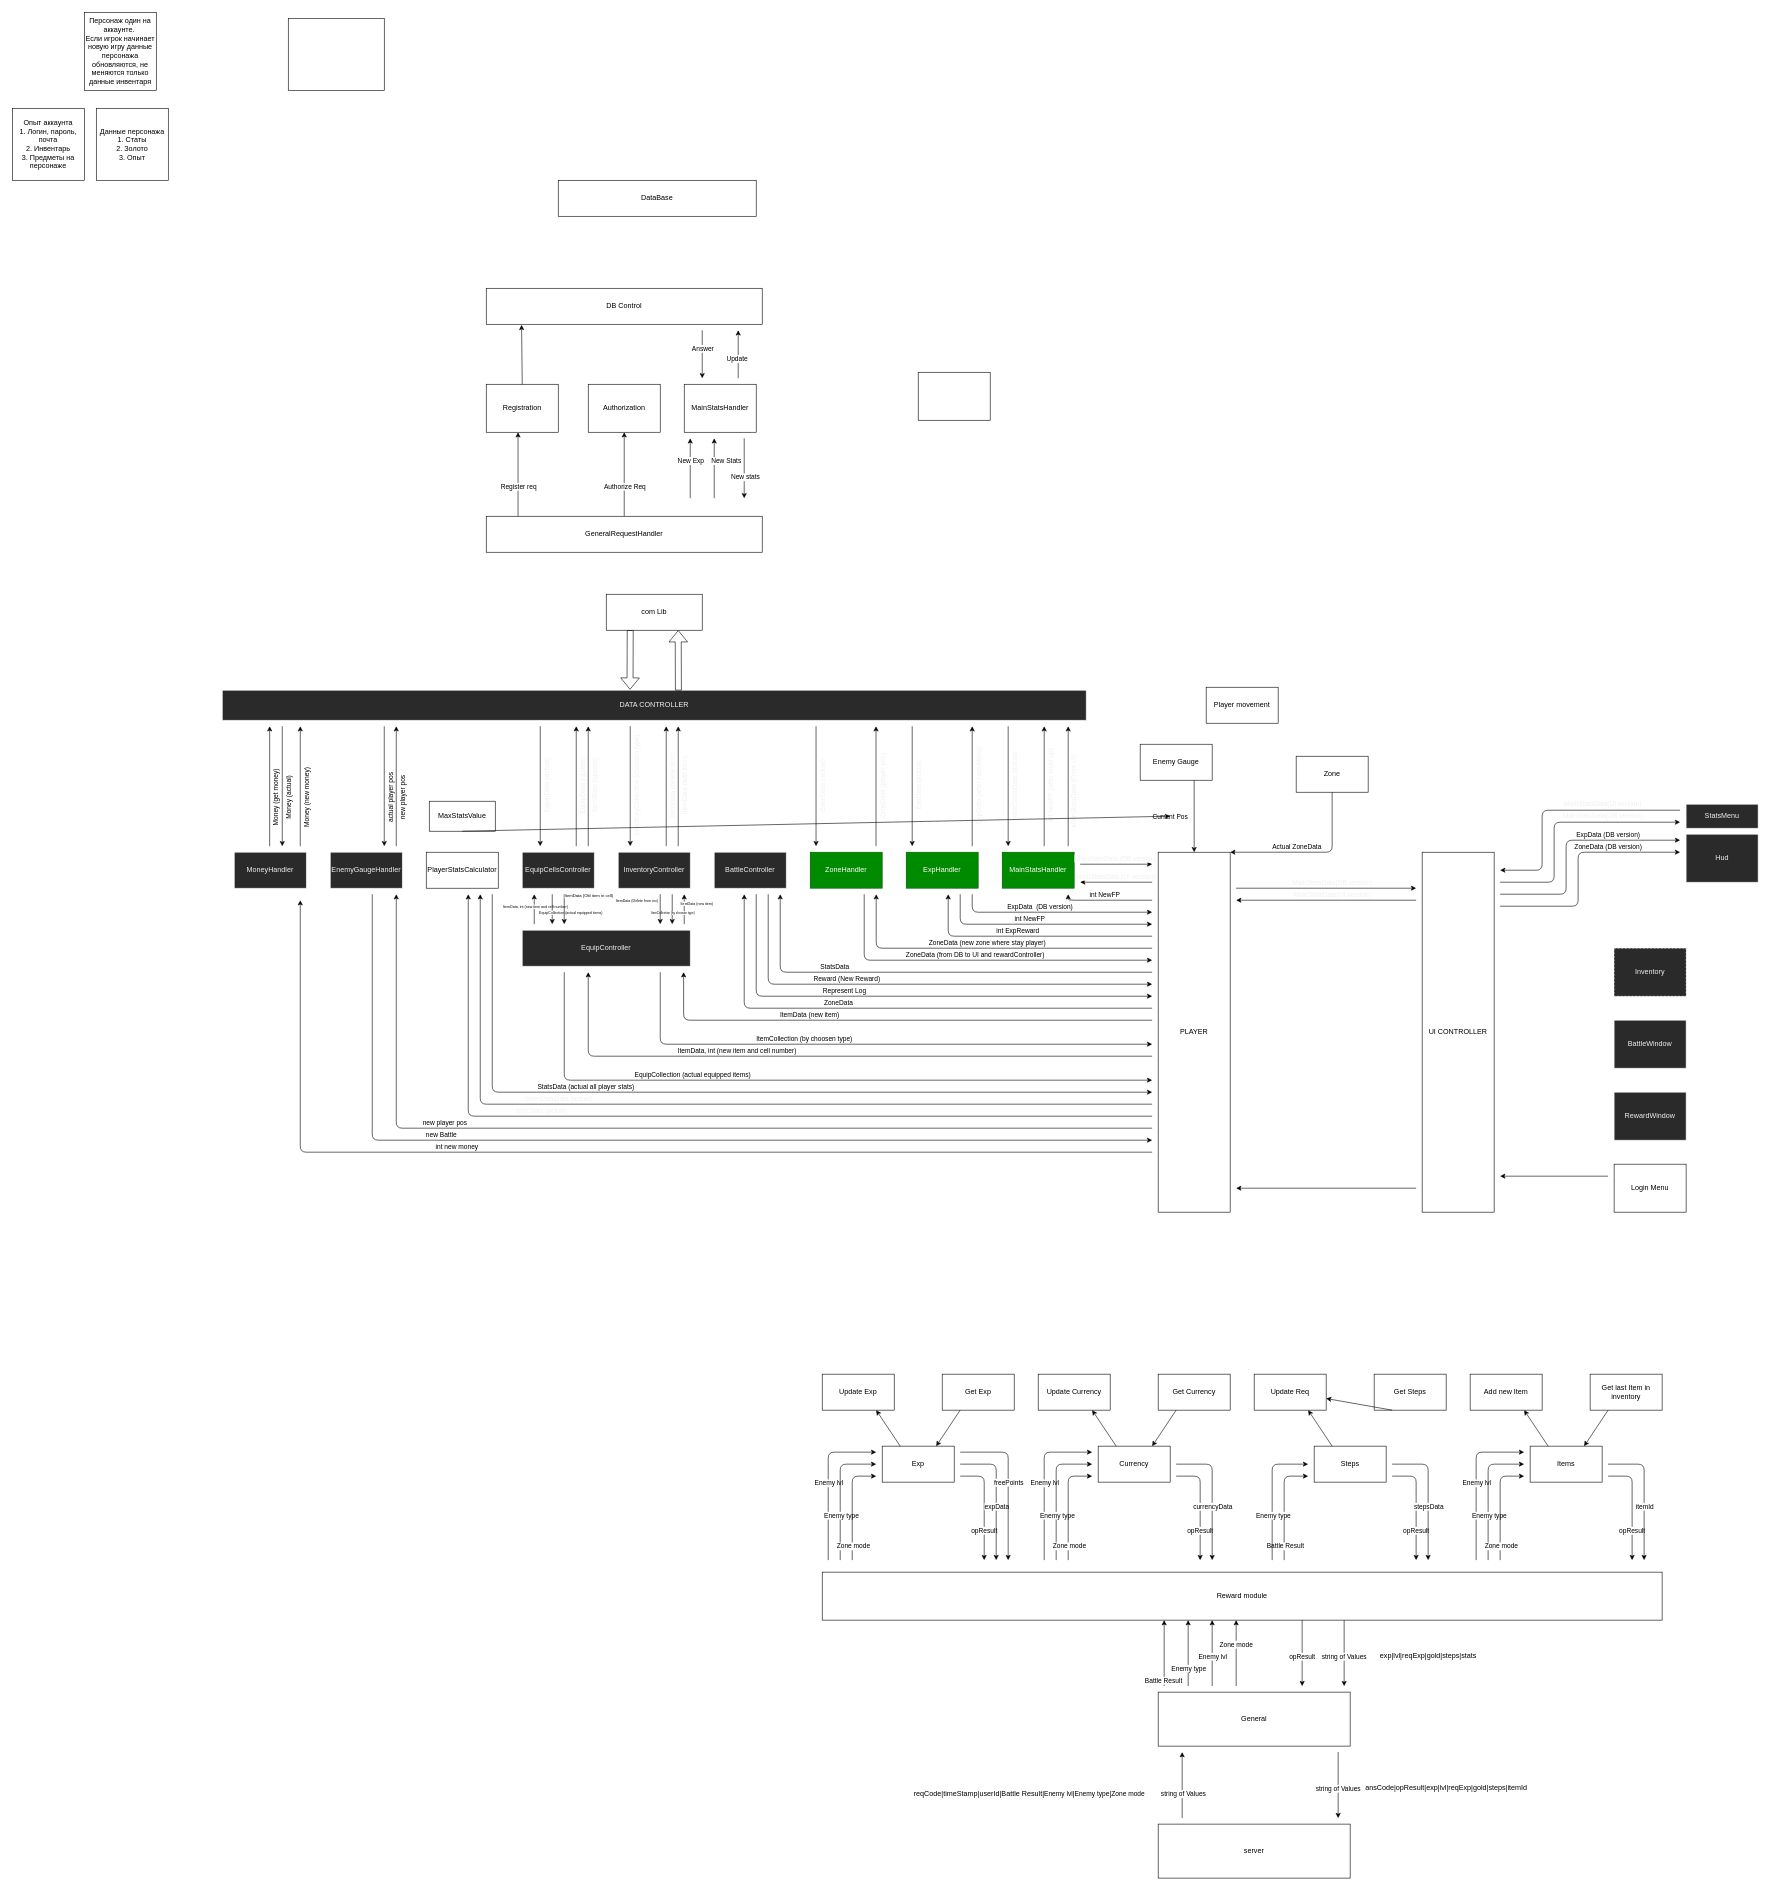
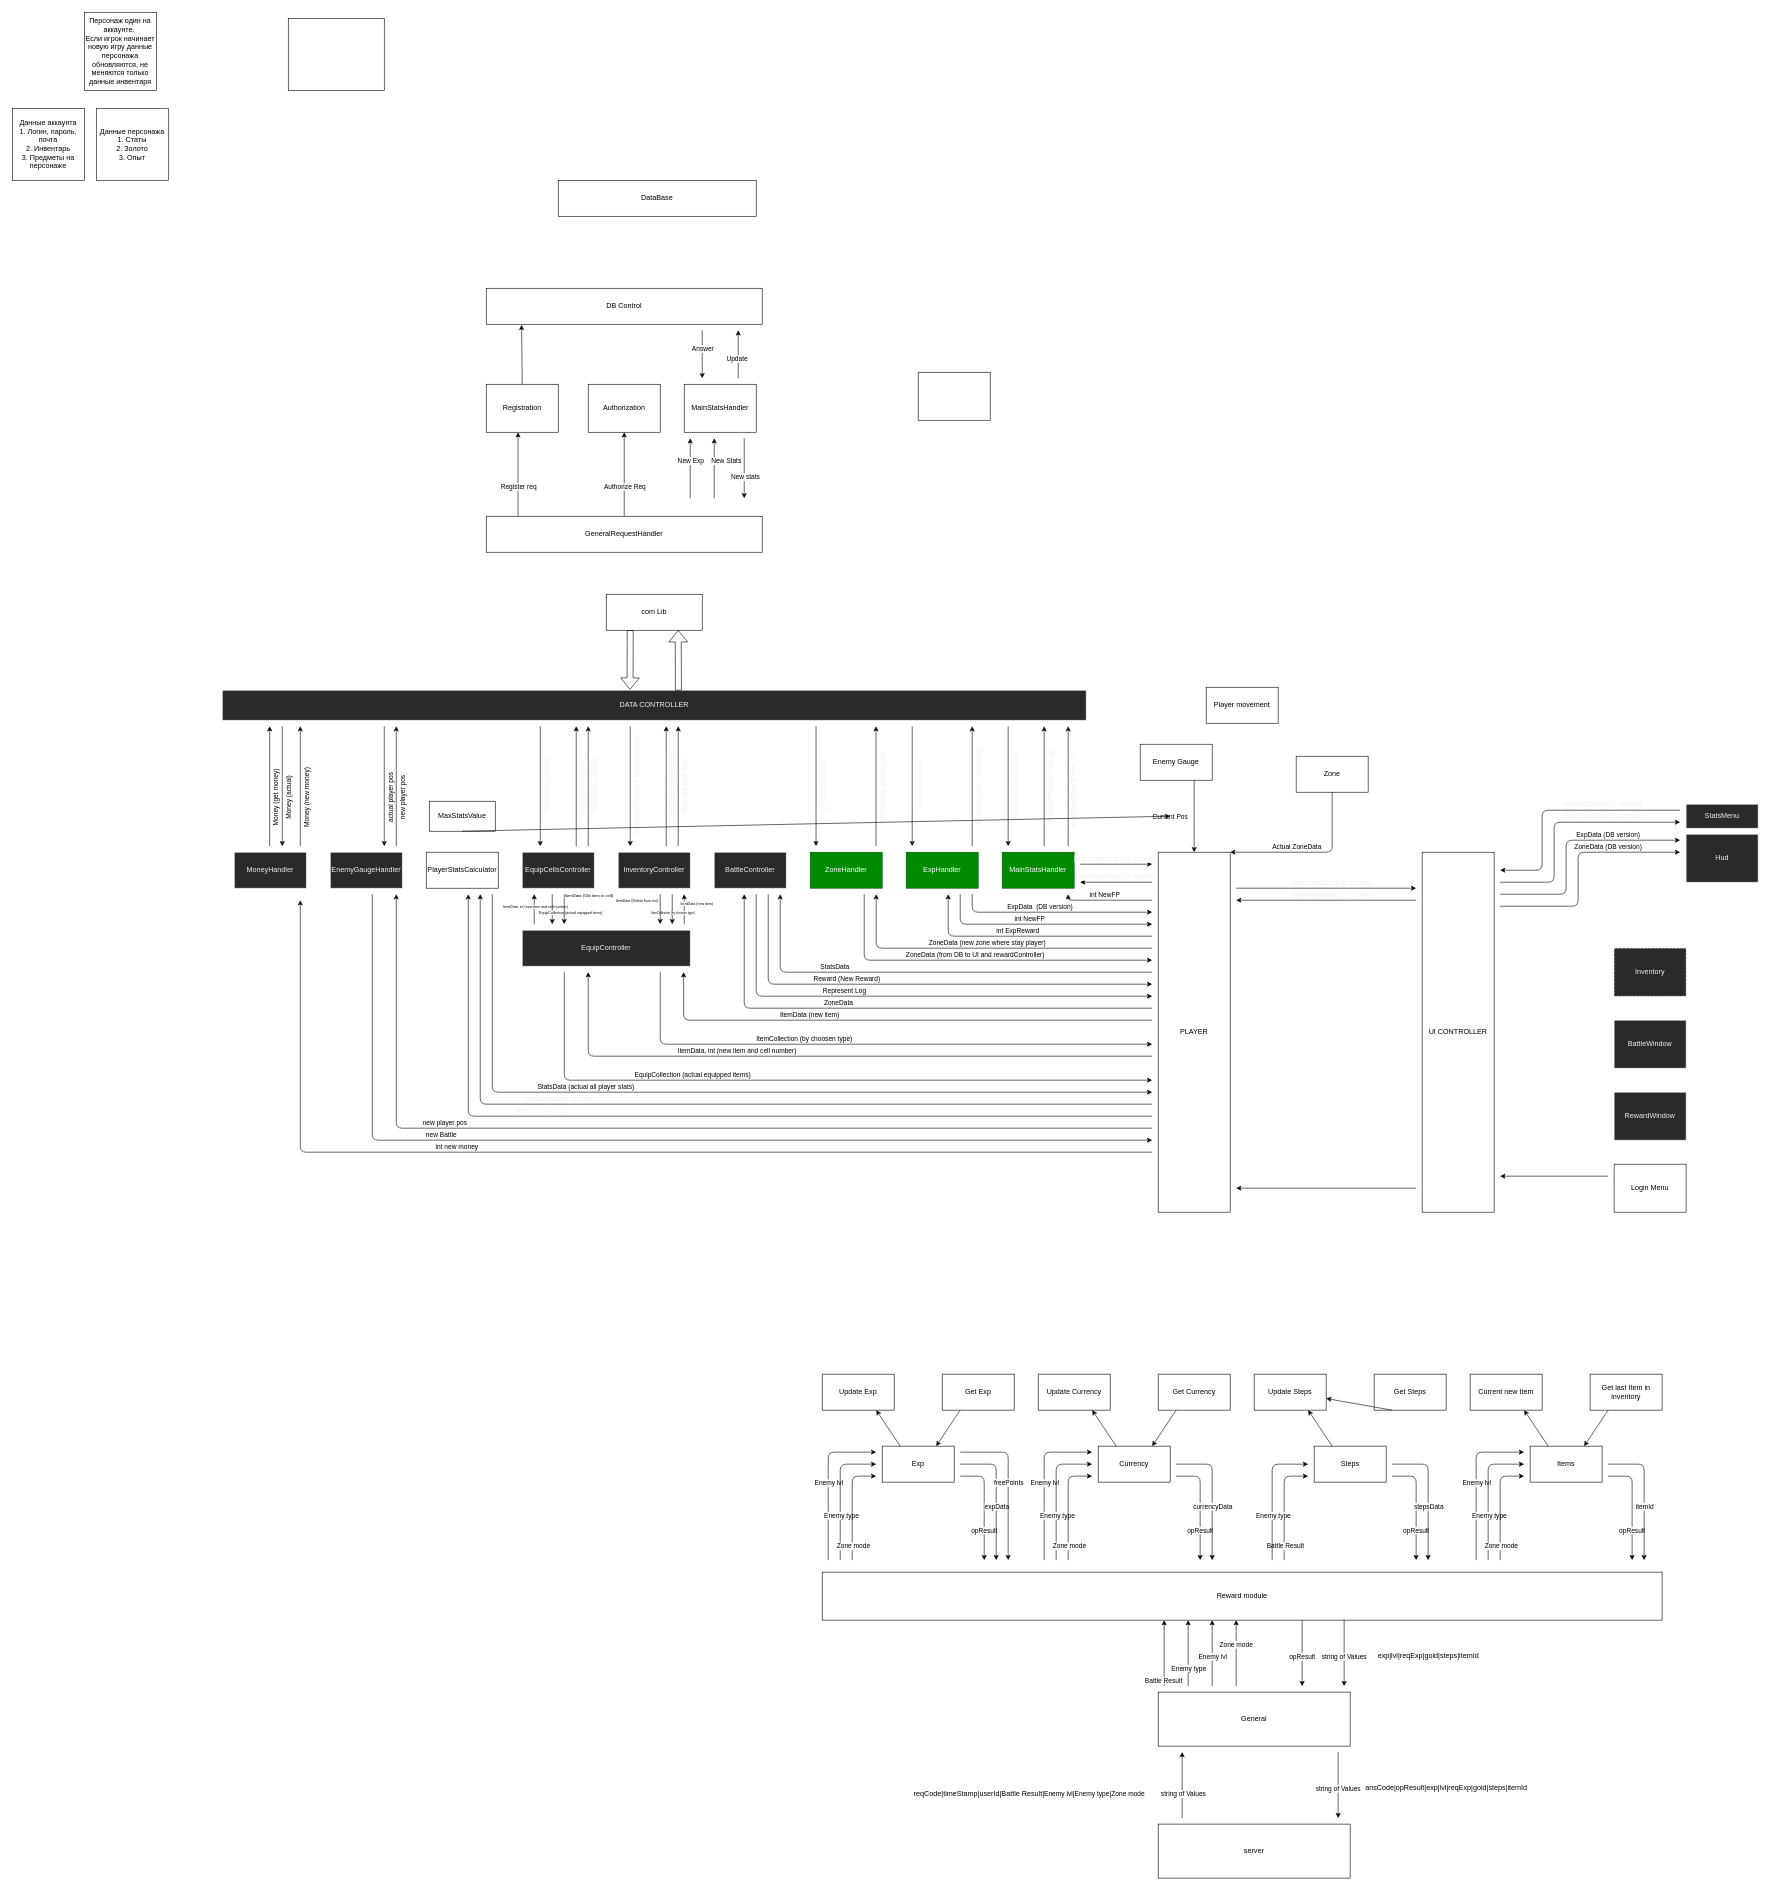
(48, 144) -> (48, 144)
(1290, 1392) -> (1290, 1392)
(1506, 1392) -> (1506, 1392)
(1429, 1656) -> (1429, 1656)
